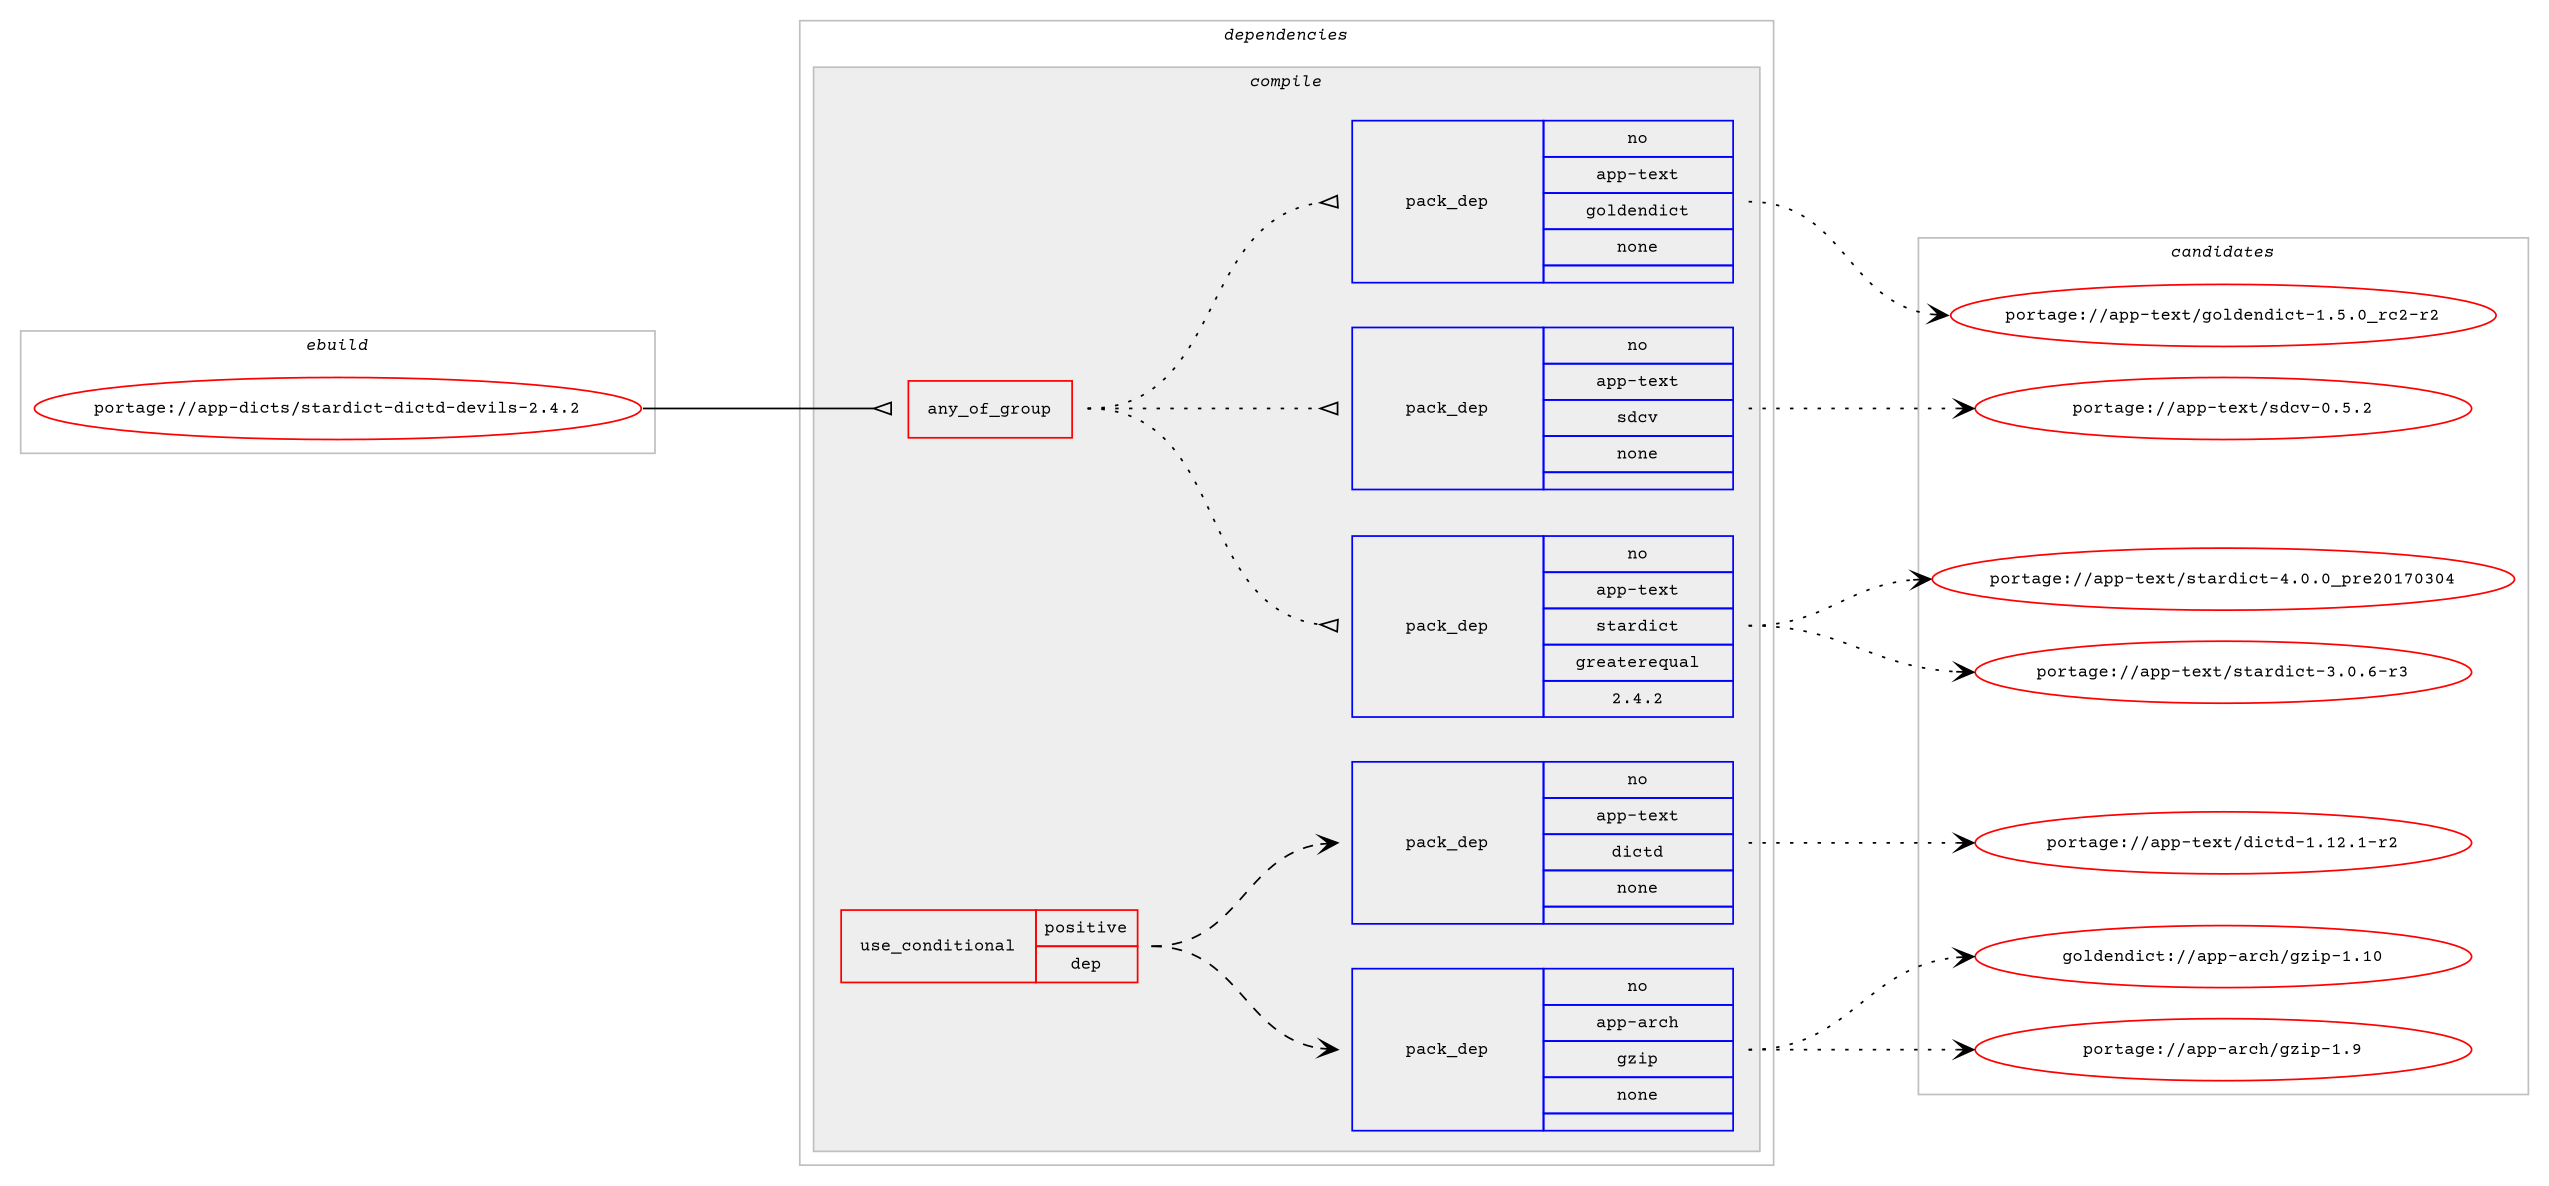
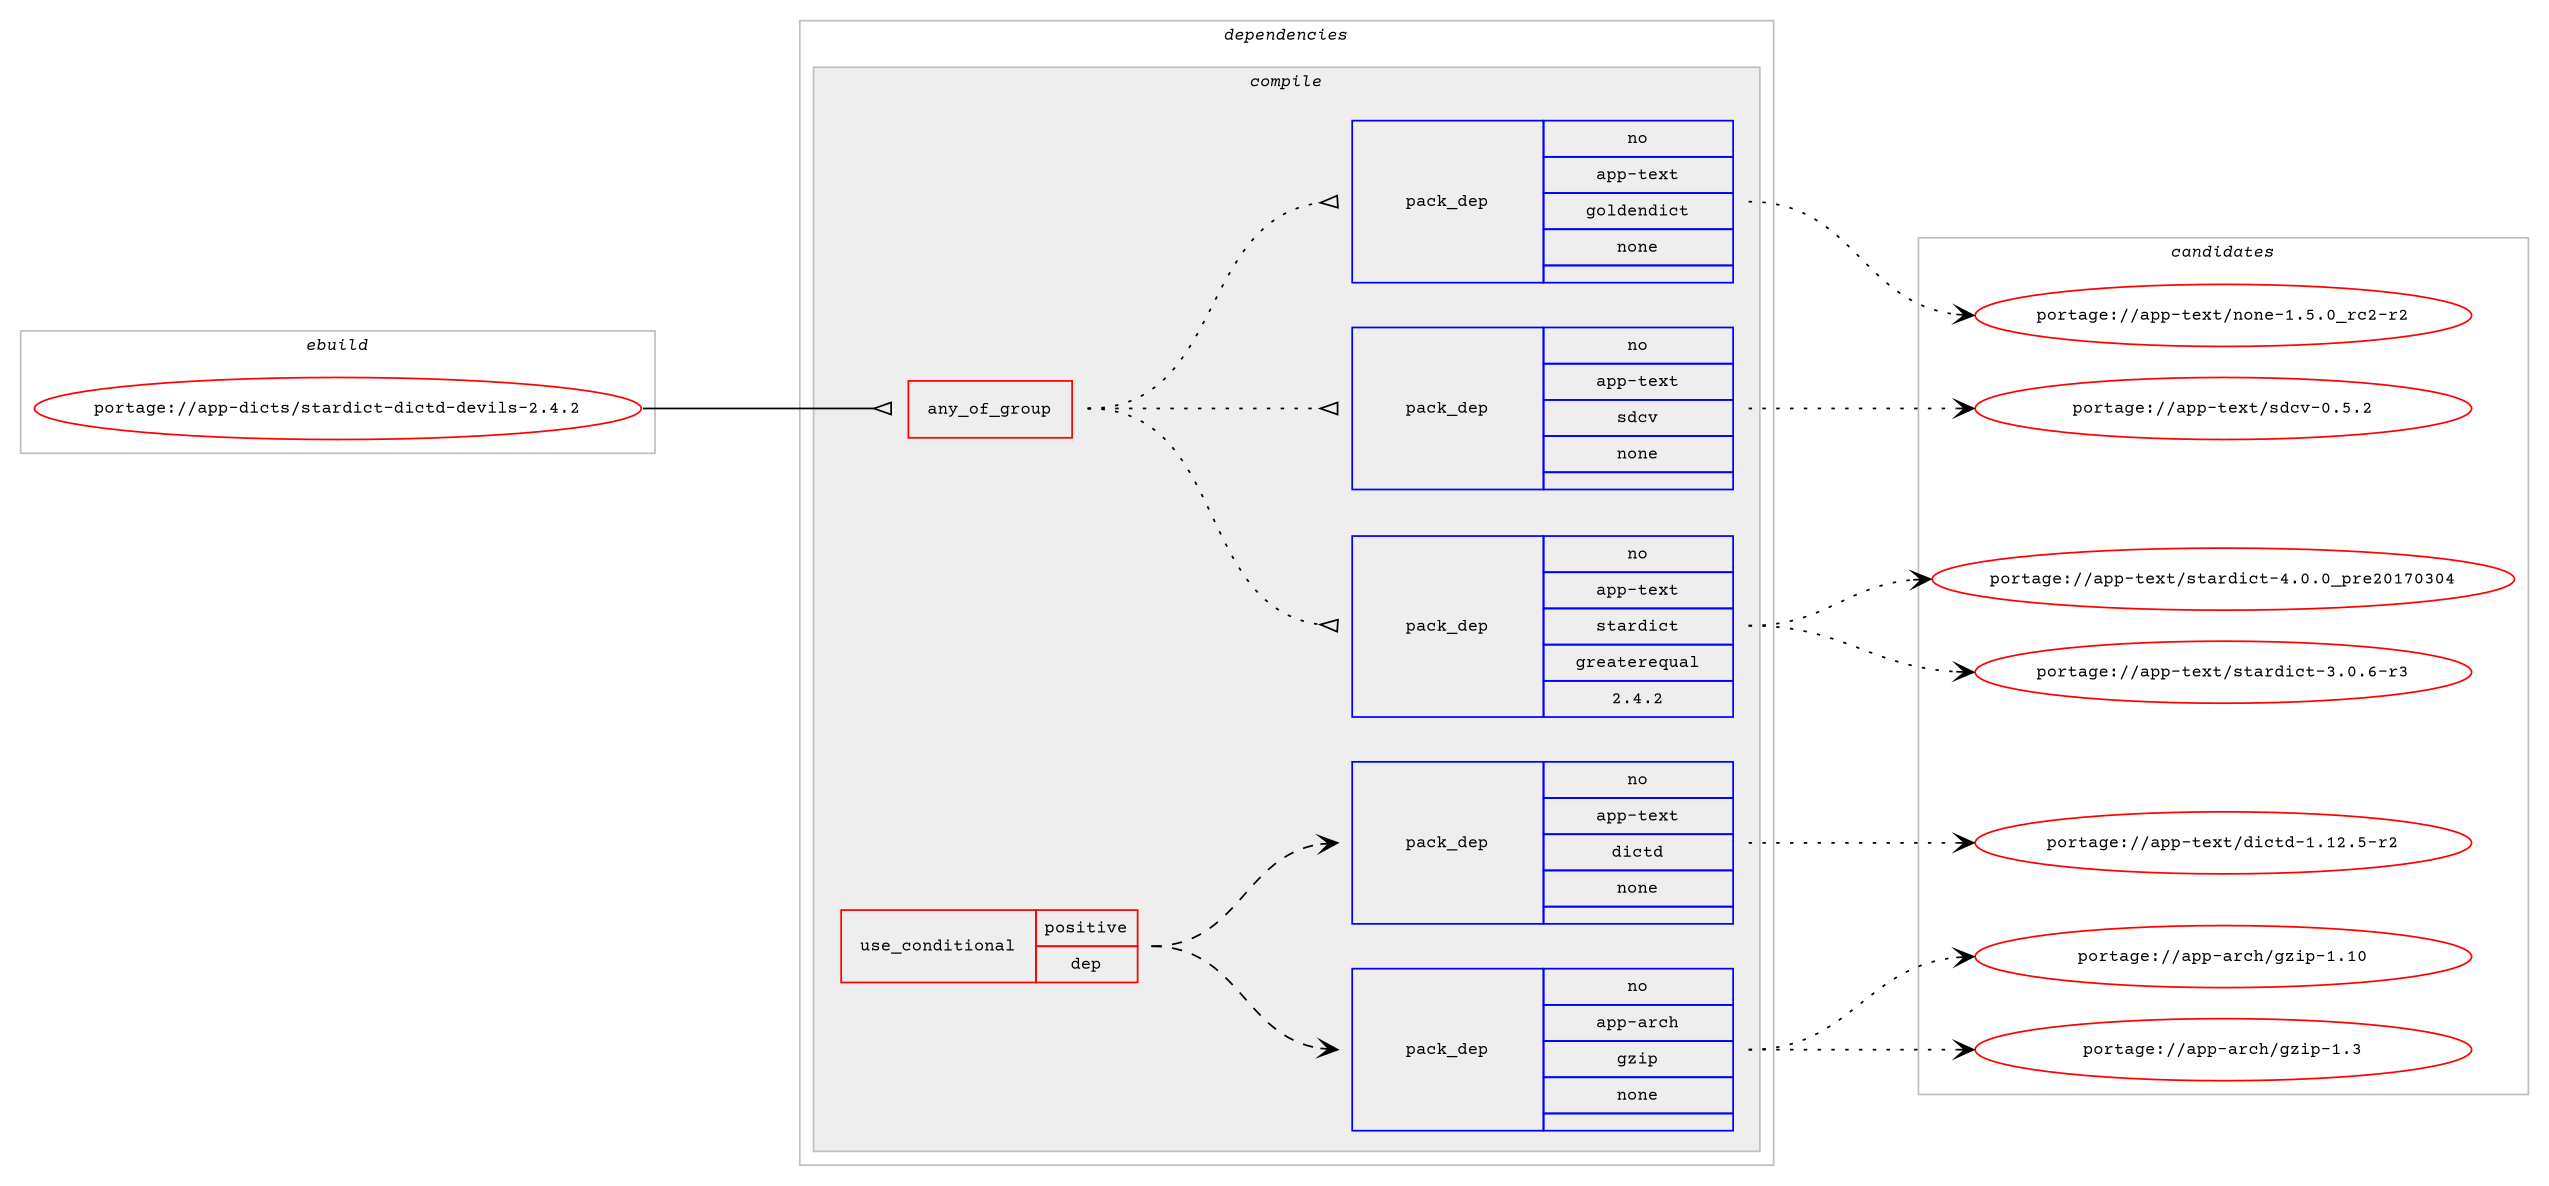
(2223, 315) -> (2223, 315)
(2223, 843) -> (2223, 843)
(2223, 957) -> (2223, 957)
(2223, 1050) -> (2223, 1050)
